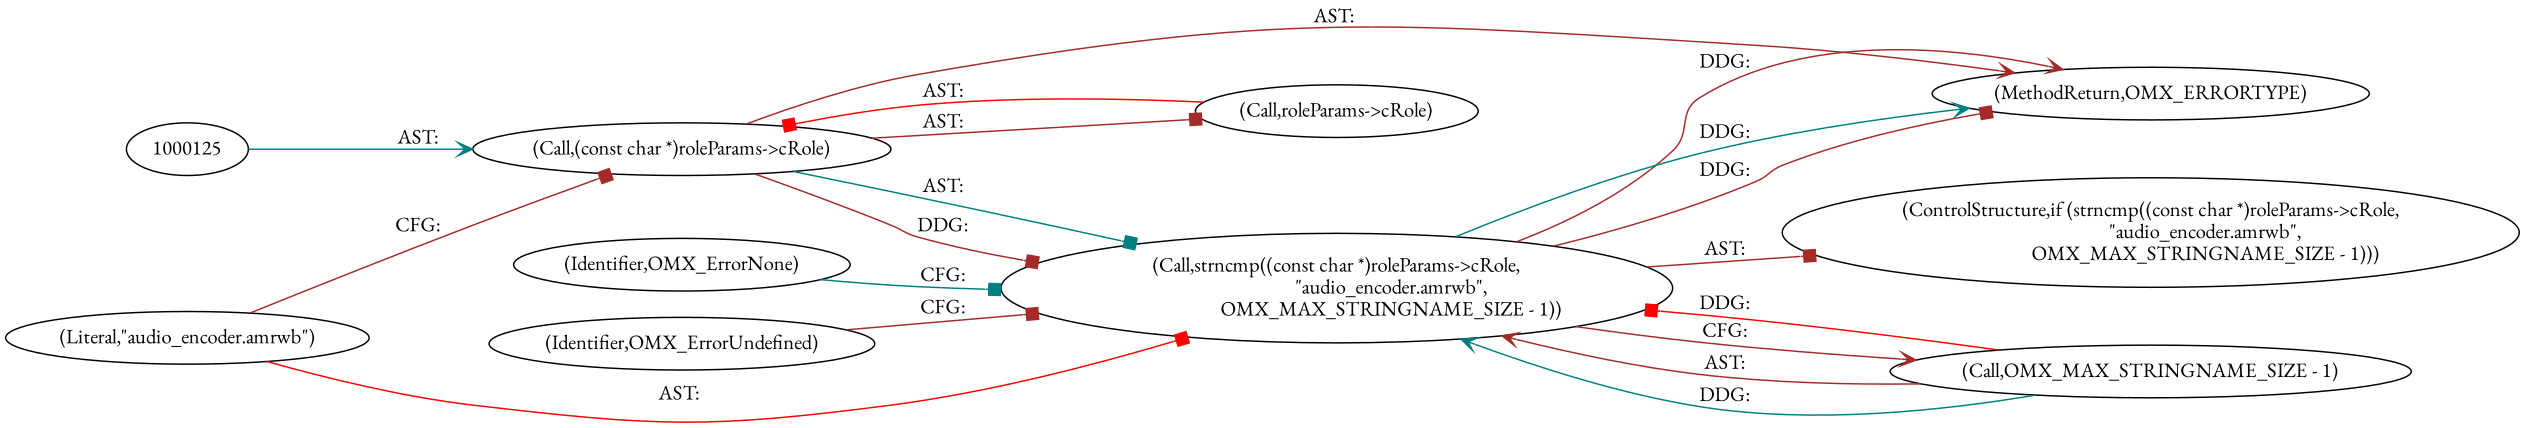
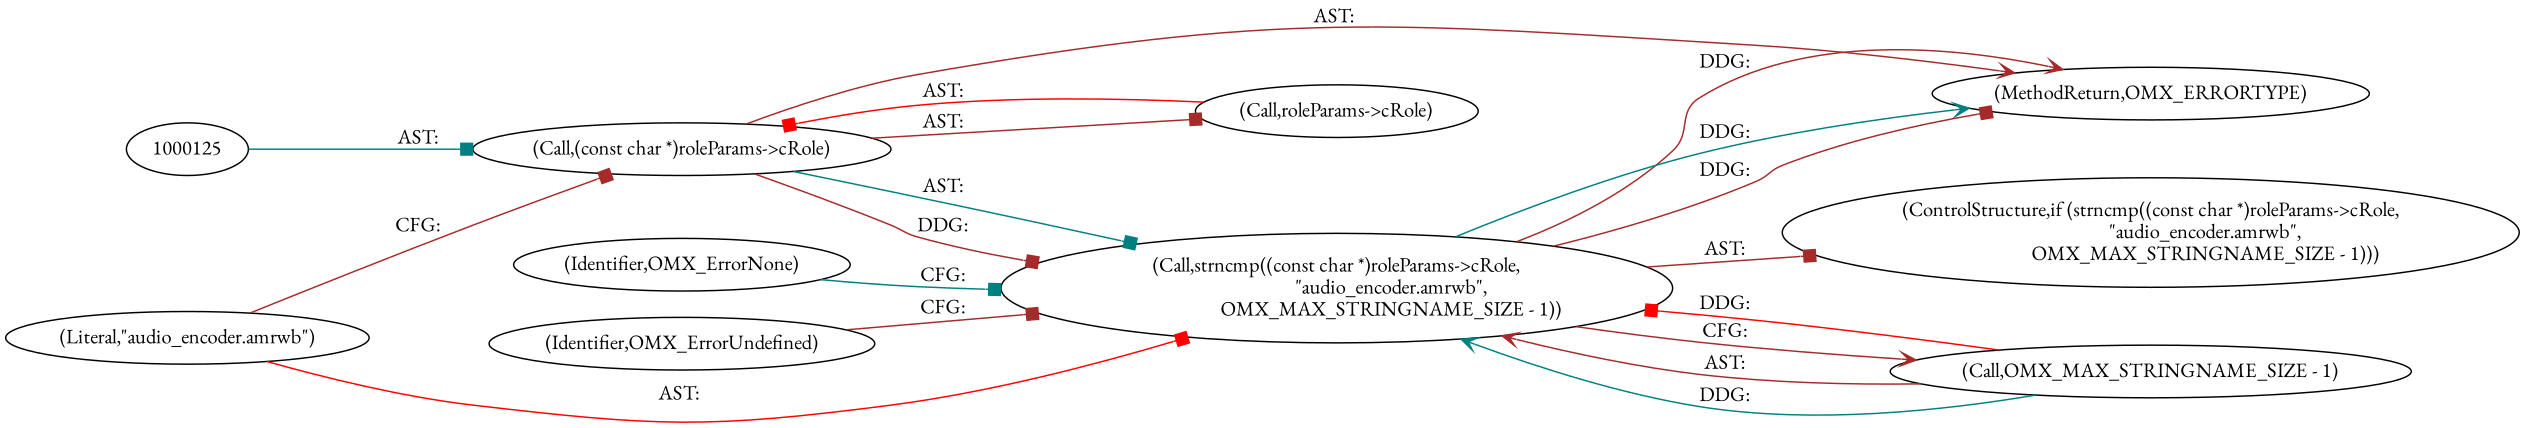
(353, 149) -> (353, 149)
